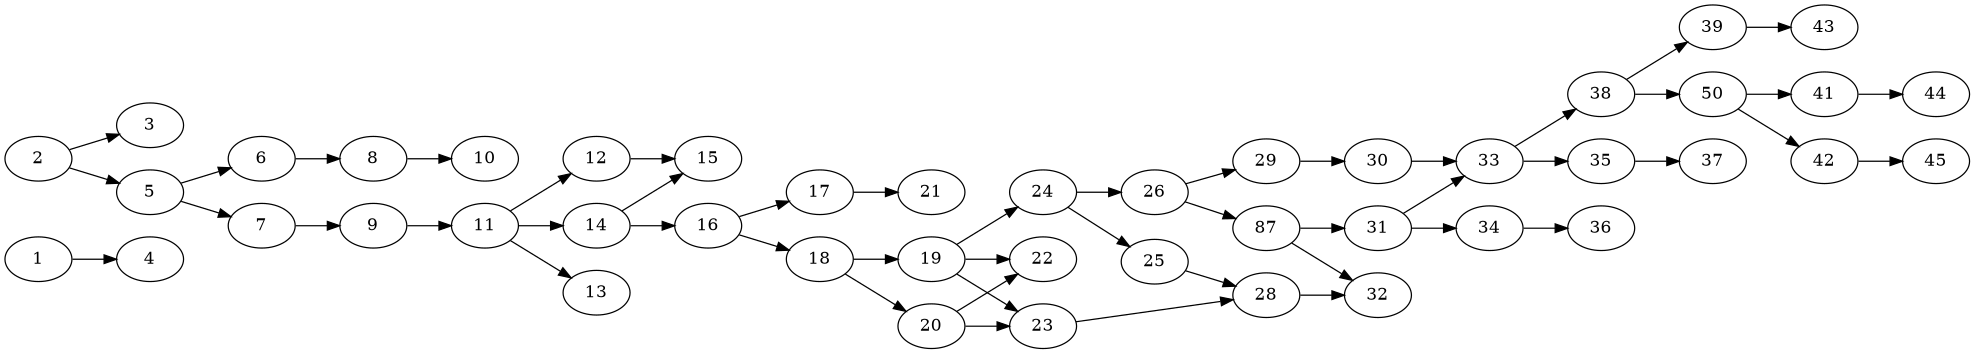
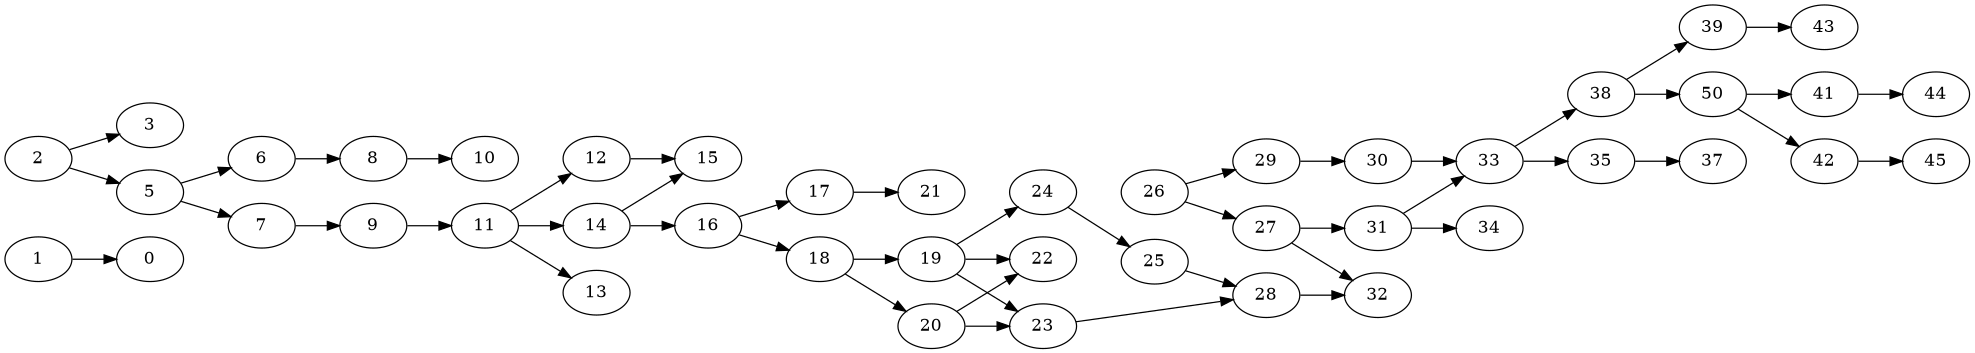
(1093, 192) -> none
(1266, 228) -> (1266, 228)
(1601, 228) -> none
(150, 259) -> (150, 259)
